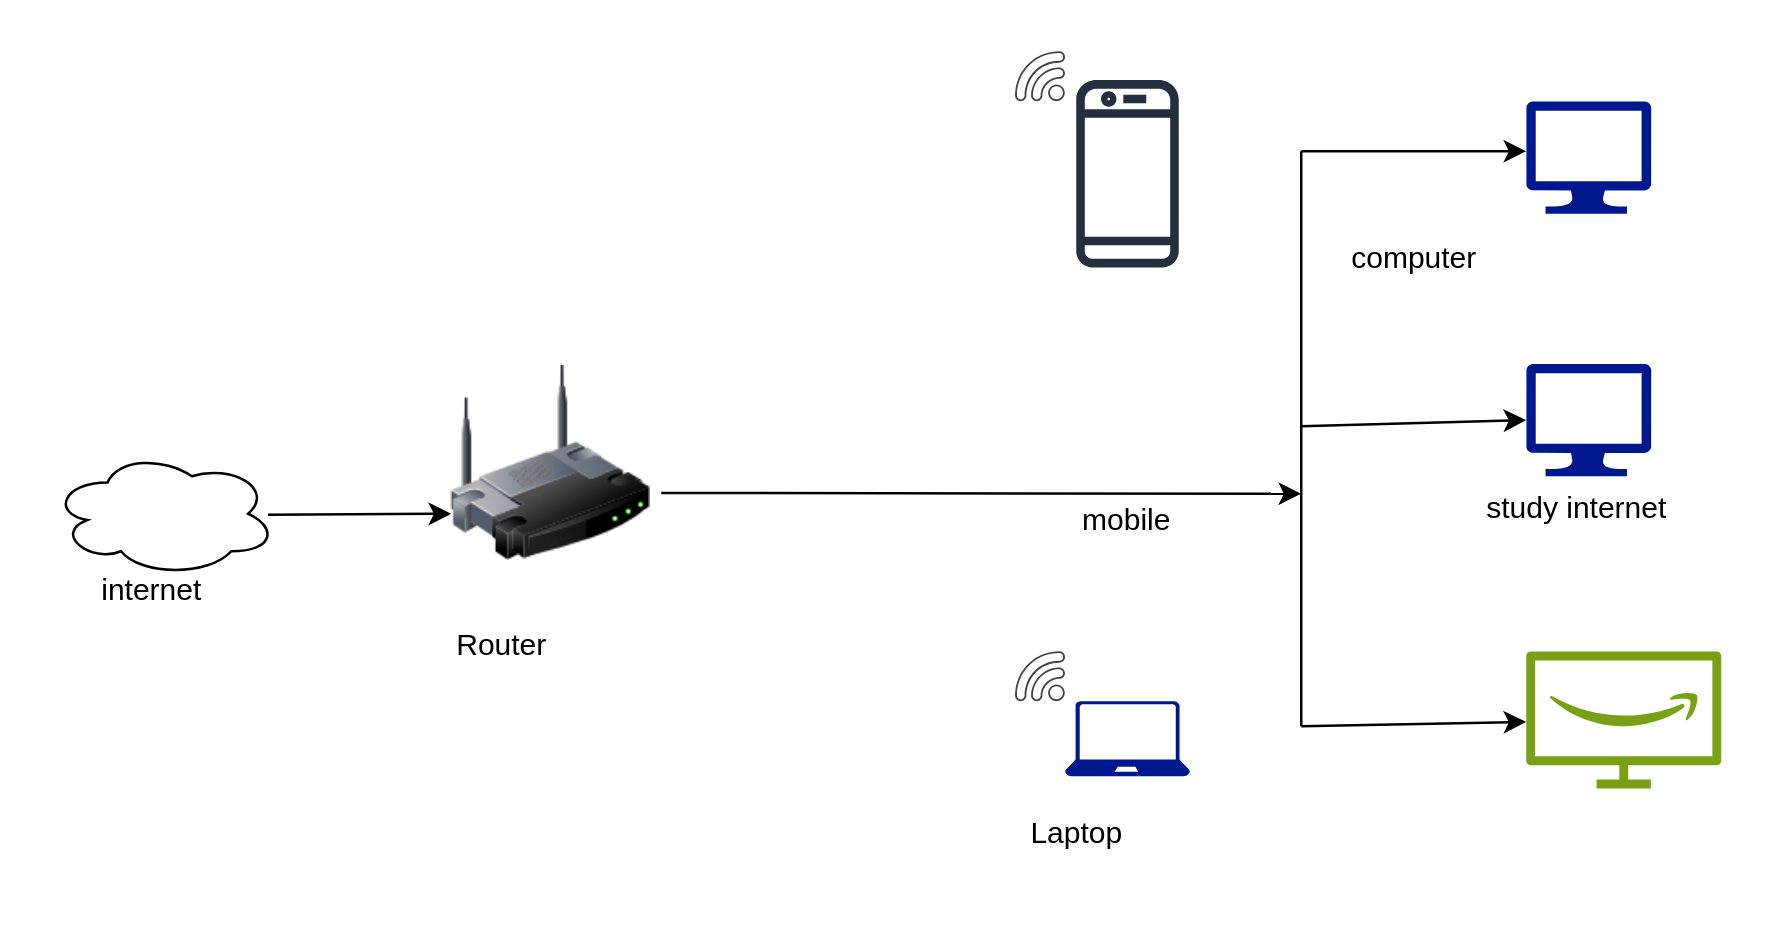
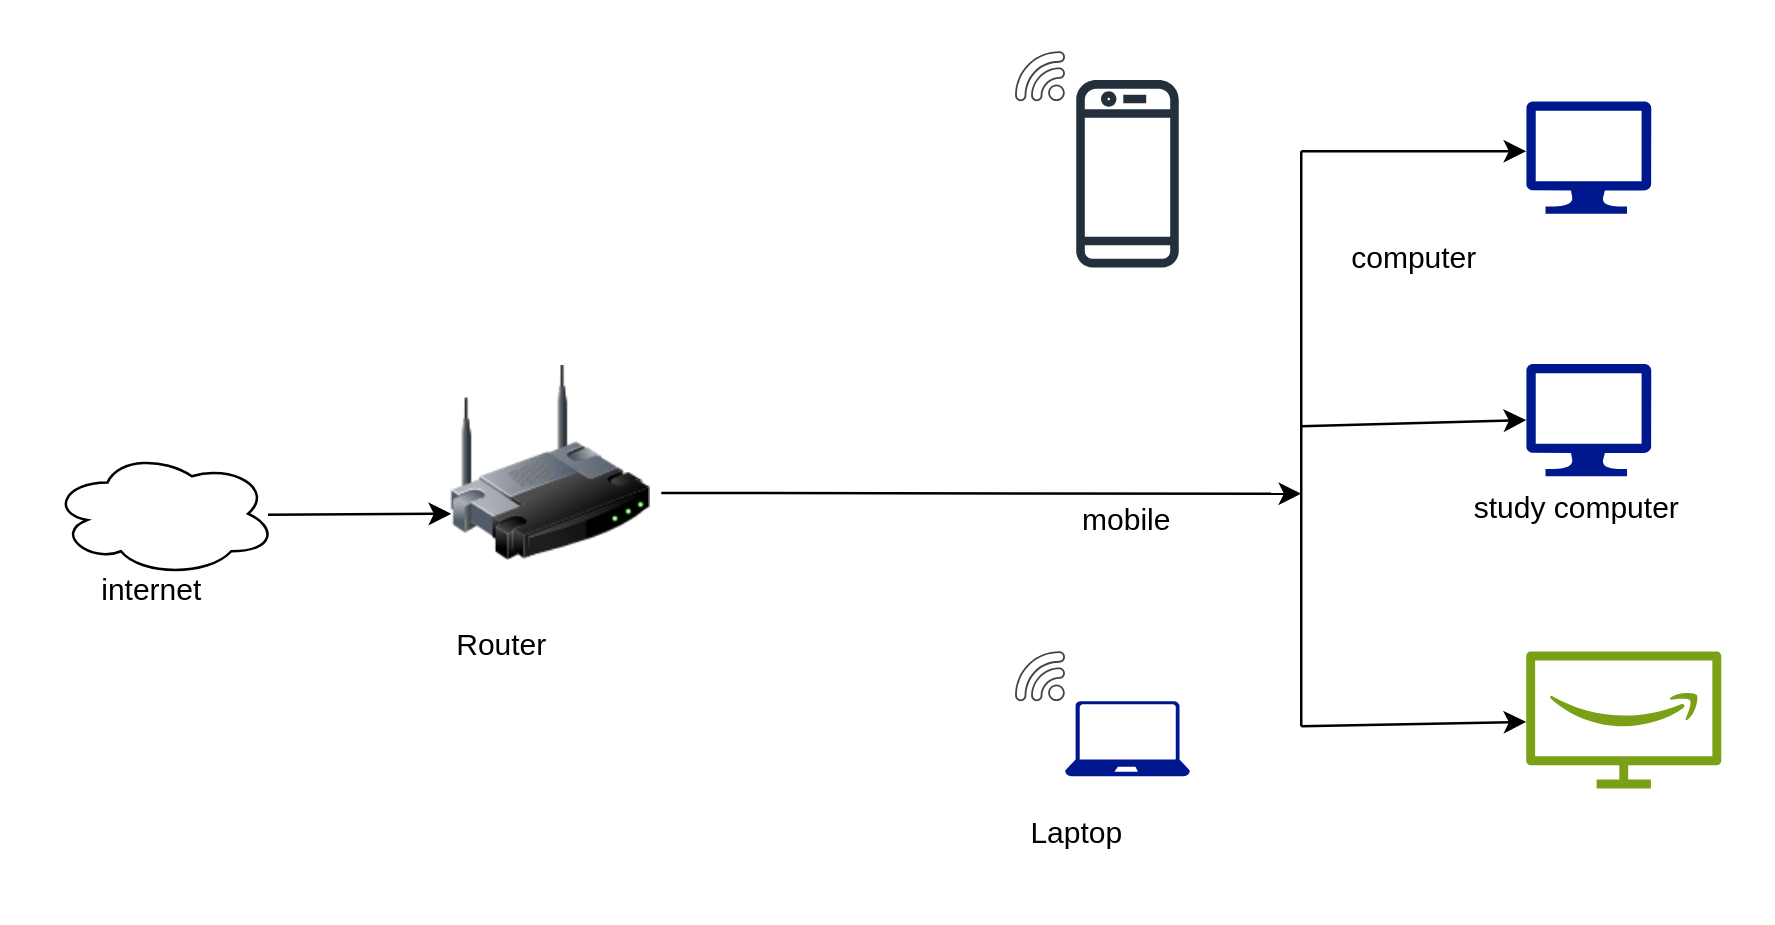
(1578, 509) -> (1578, 509)
